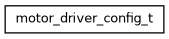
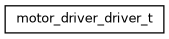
(85, 19) -> (85, 19)
